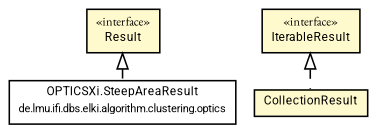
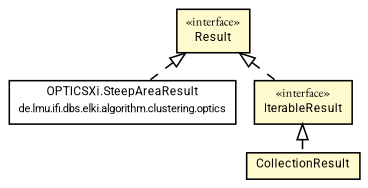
none -> (264, 72)
